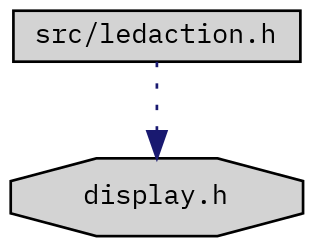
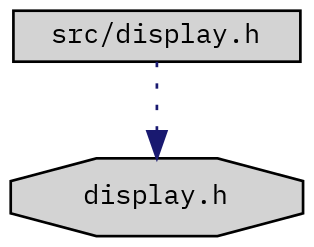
(157, 36) -> (157, 36)
